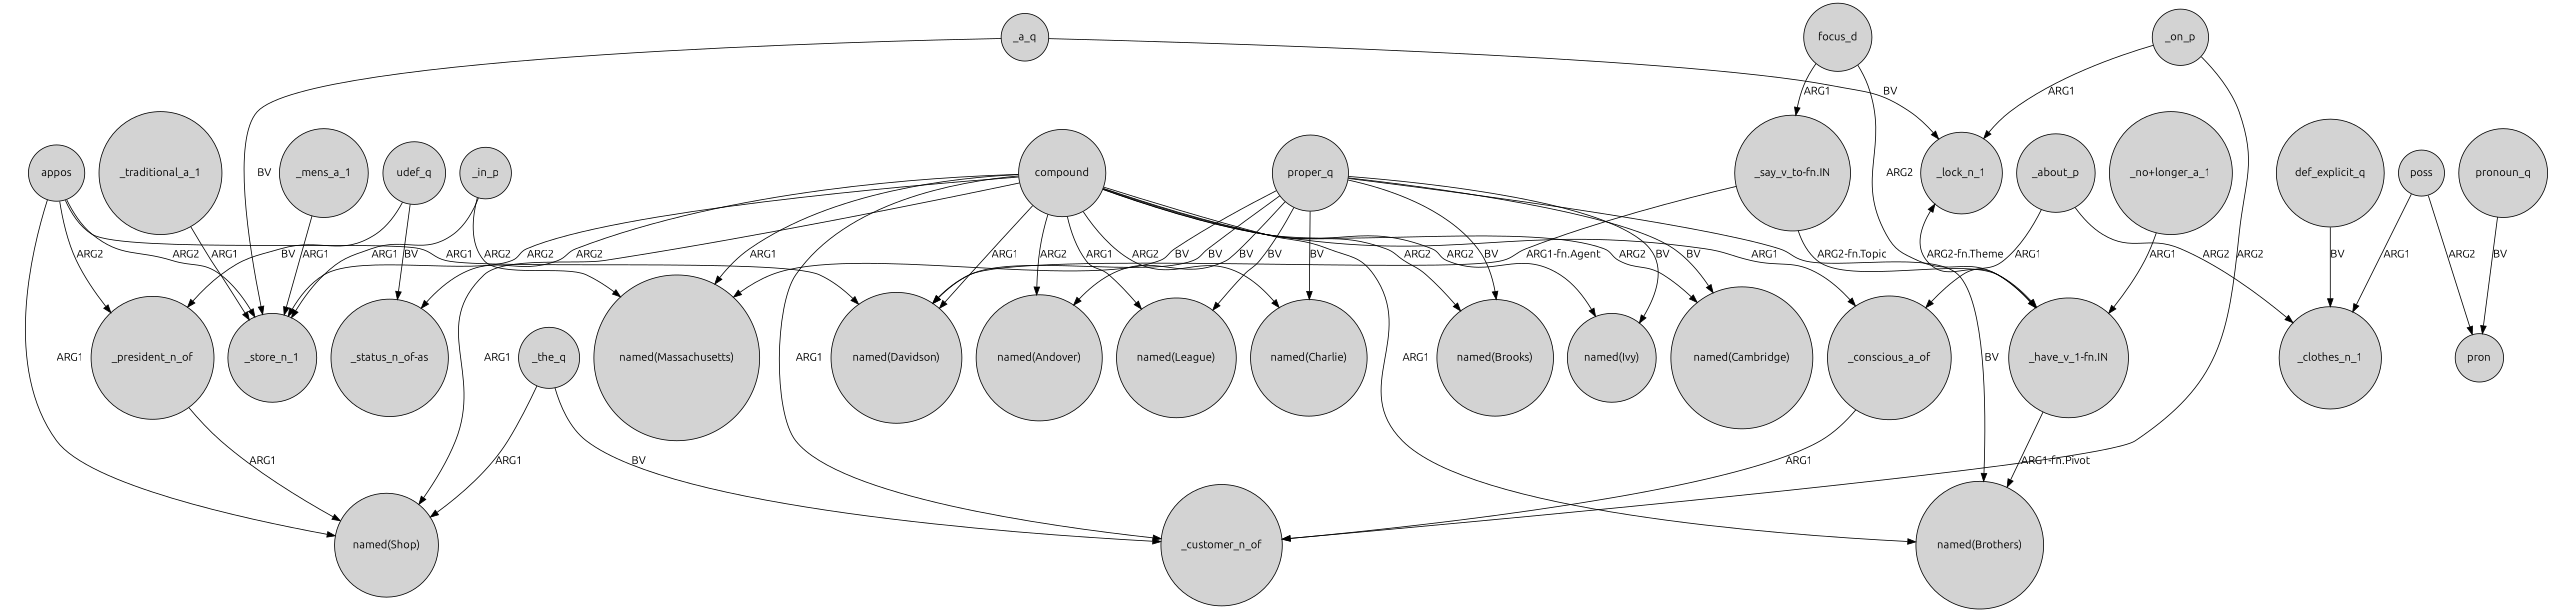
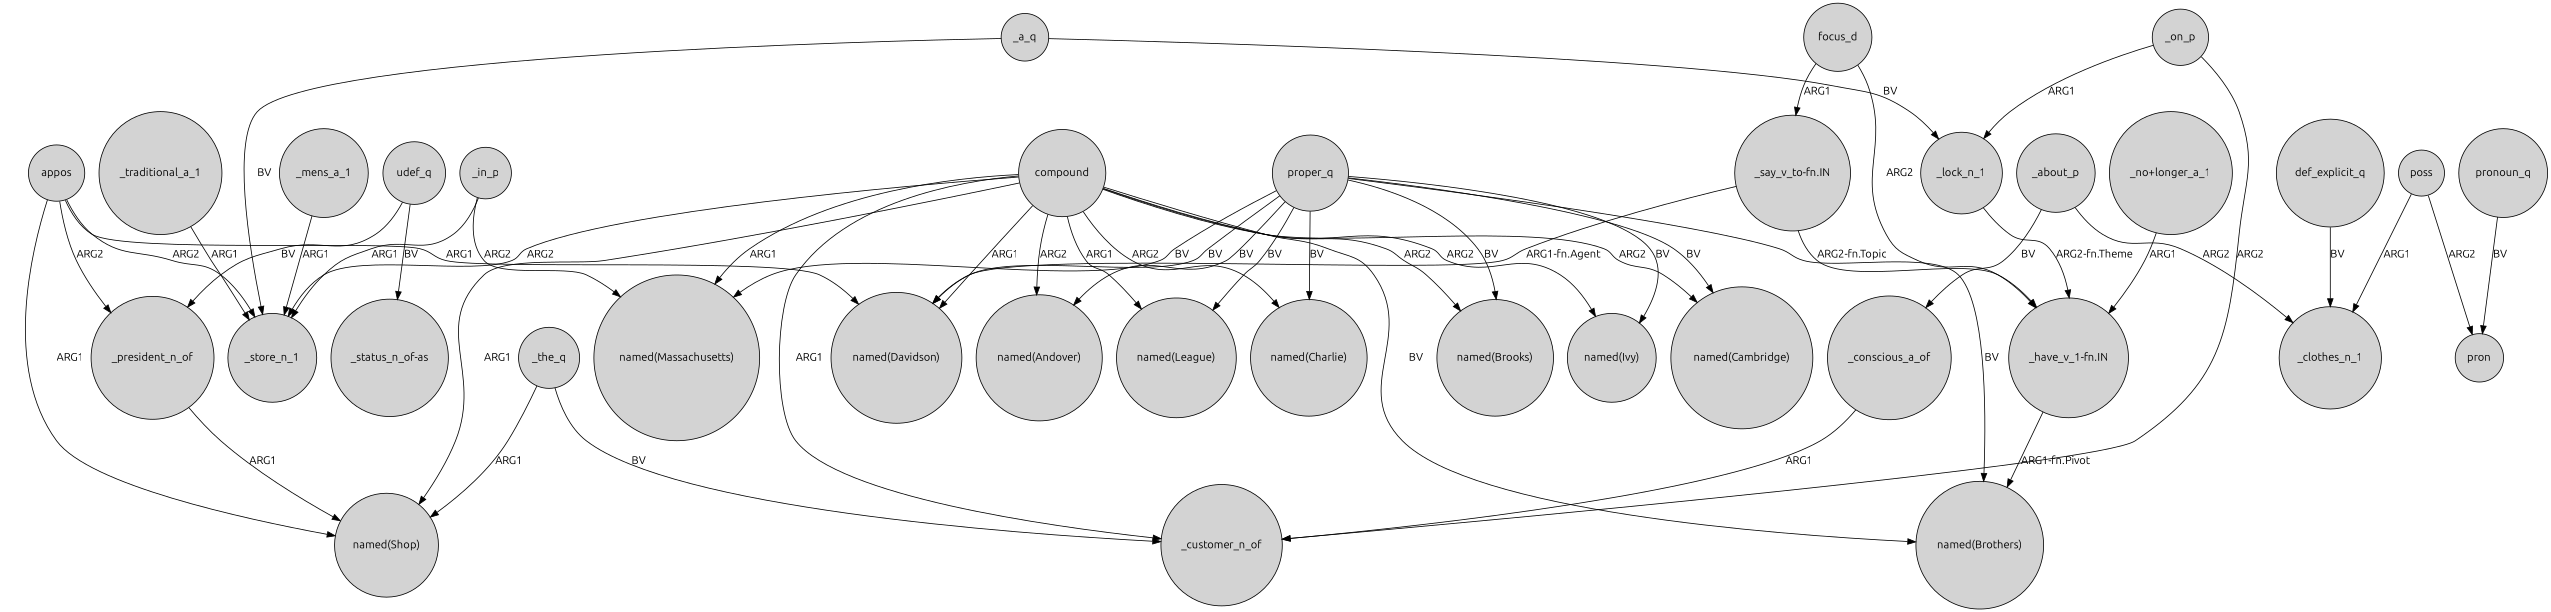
(653, 224) -> none
(1480, 243) -> none
(2029, 255) -> (2029, 255)
(1924, 257) -> (2034, 241)
(1416, 358) -> (1416, 358)
